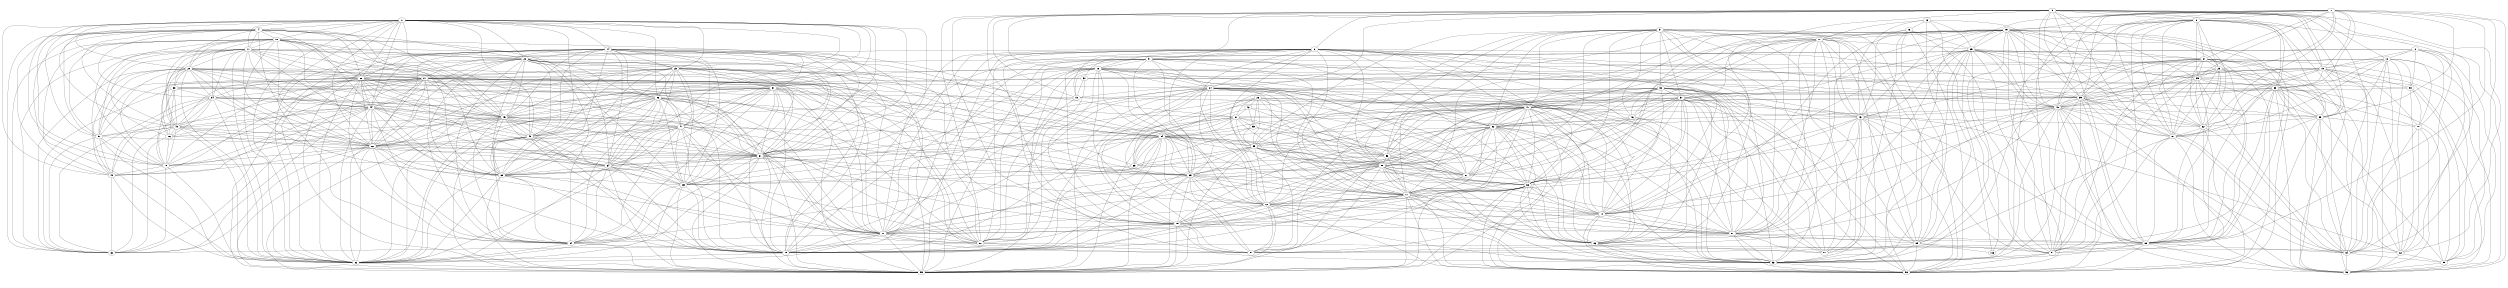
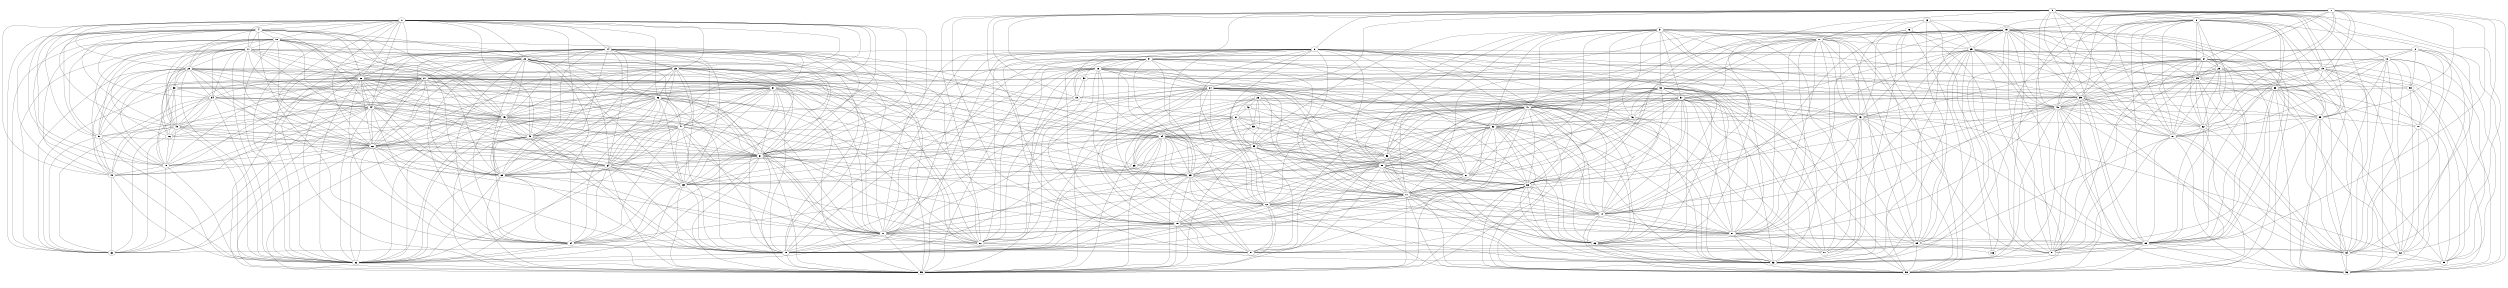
none -> (1133, 176)
(1979, 263) -> none
